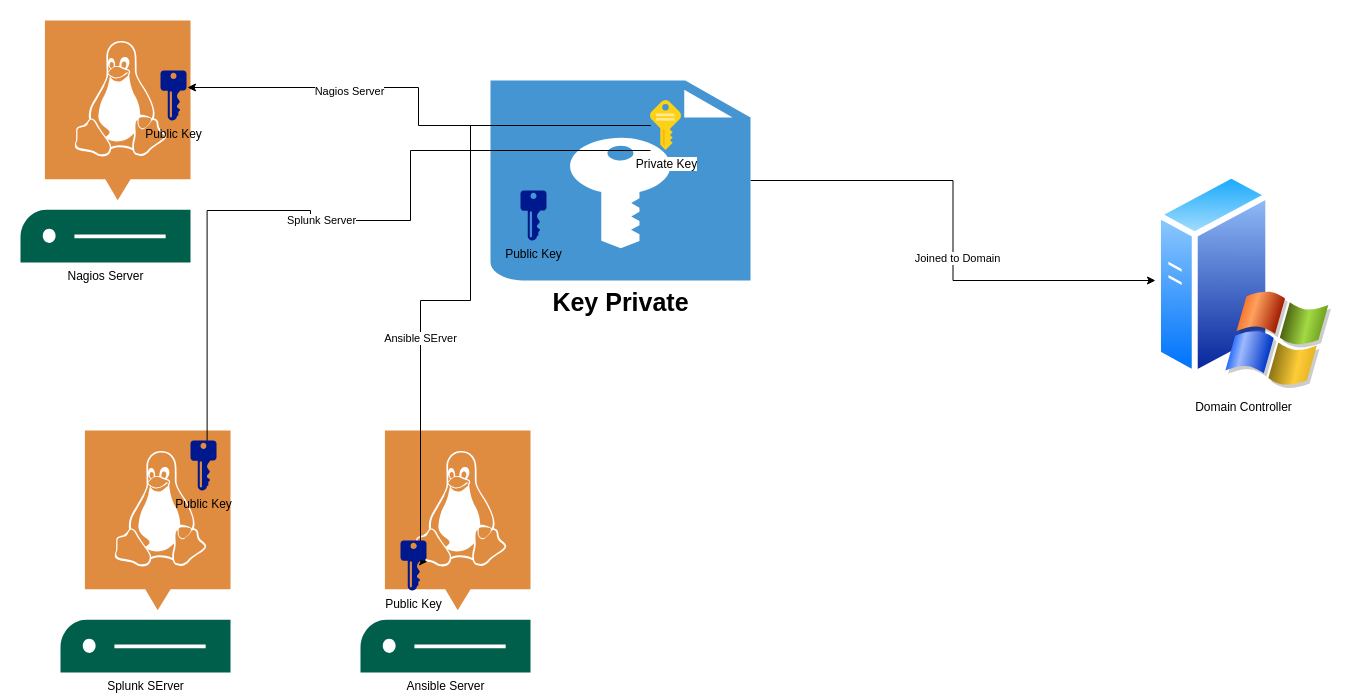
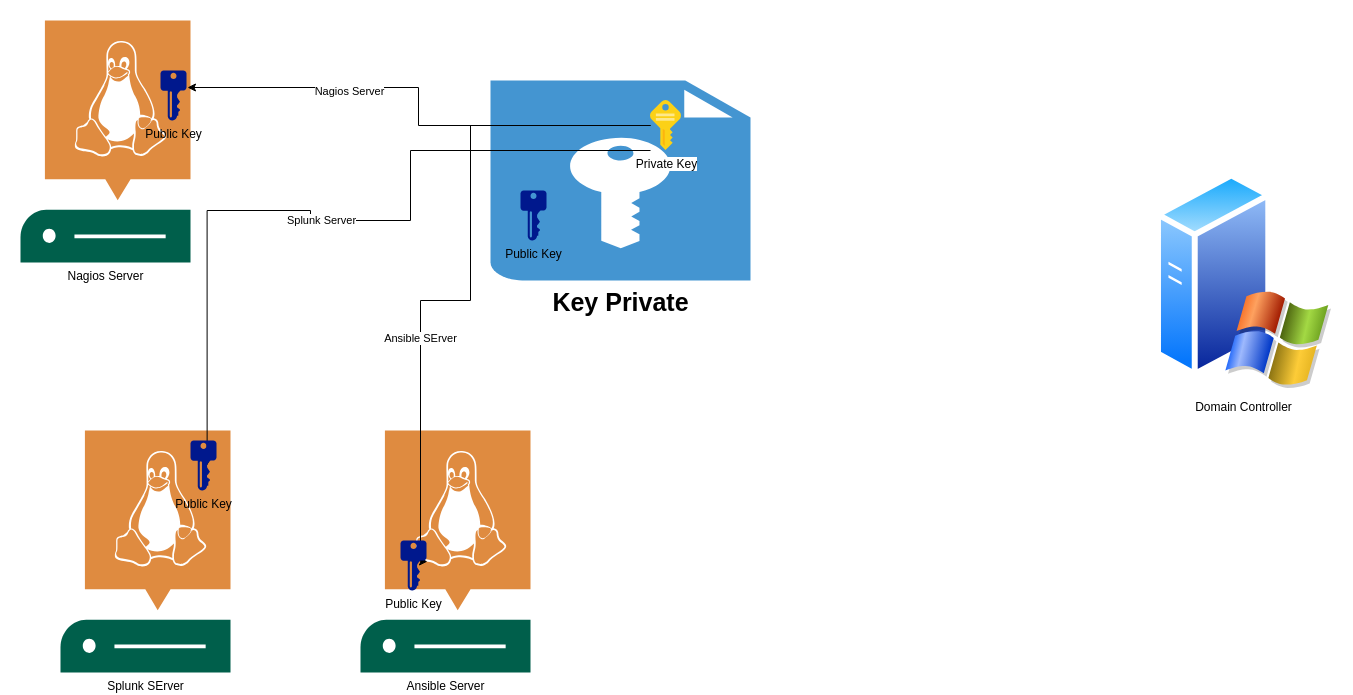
(953, 228) -> none
